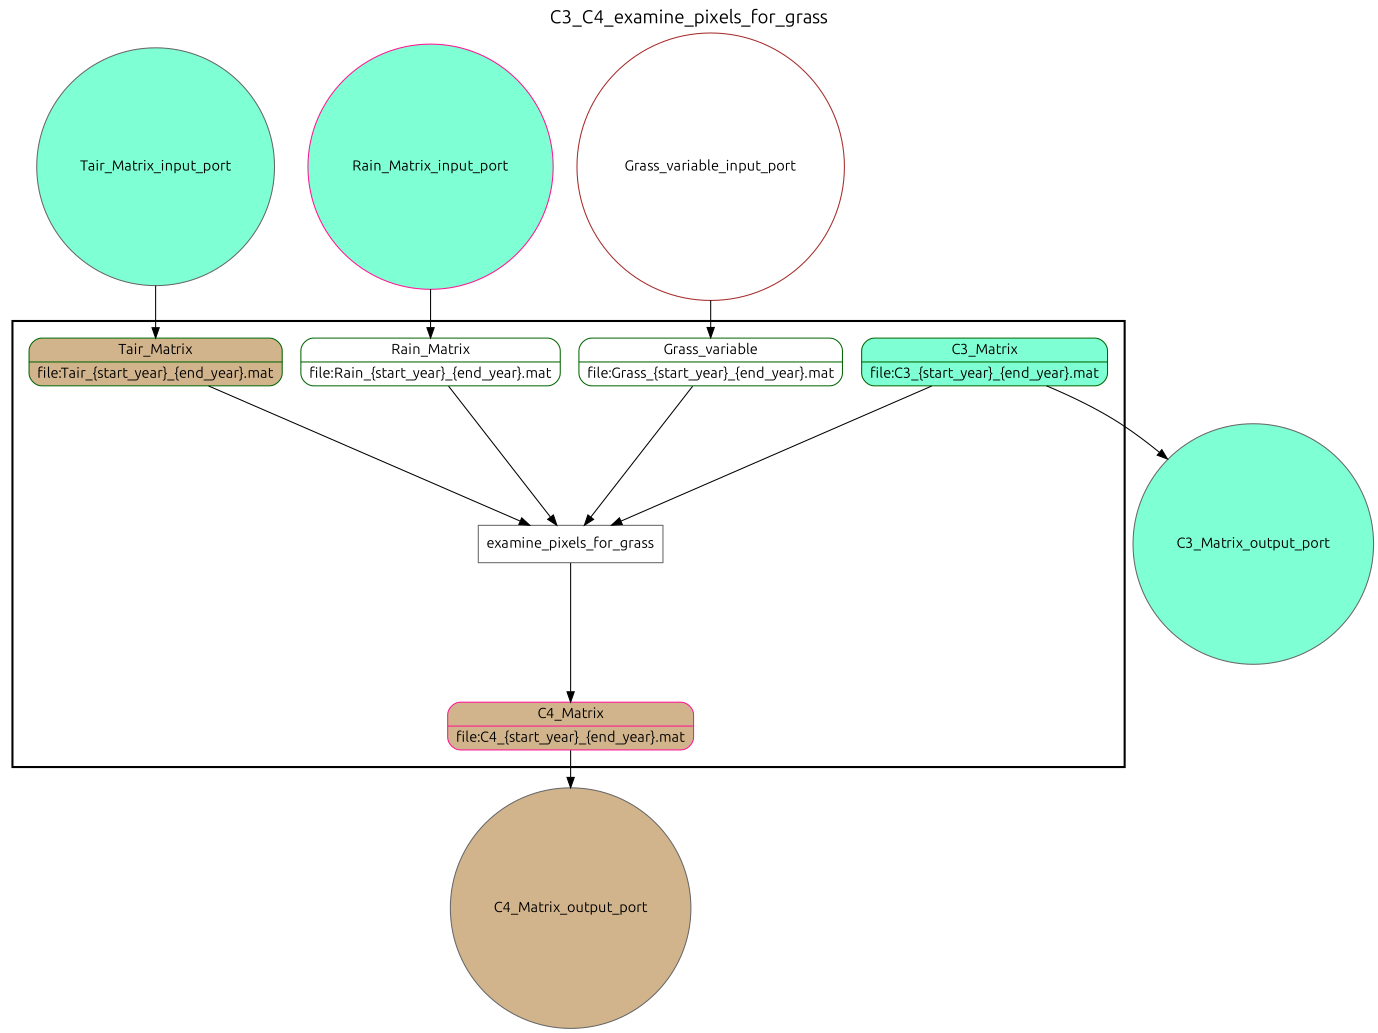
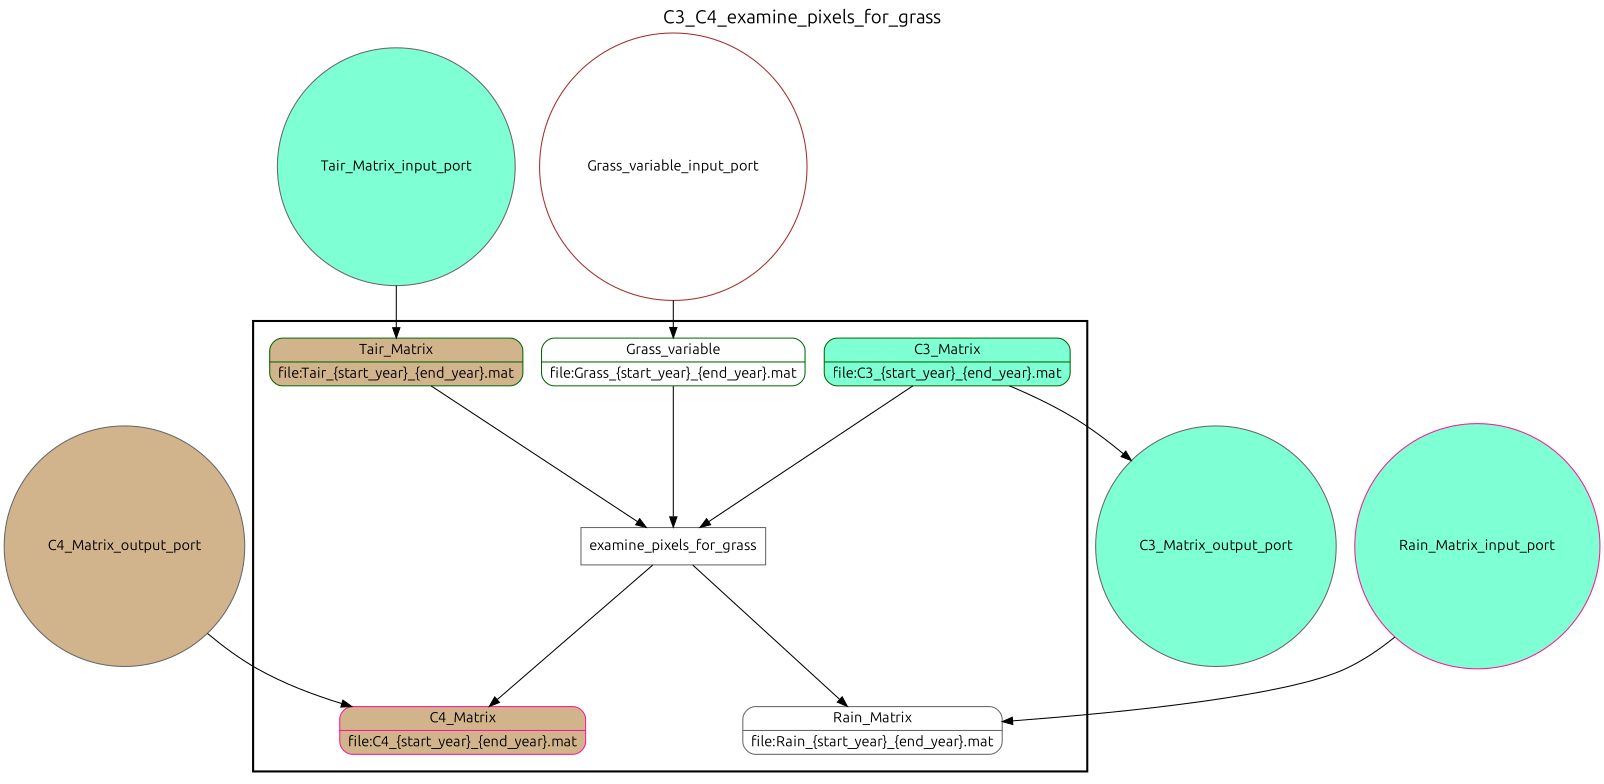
(431, 362) -> (873, 730)
(499, 452) -> (766, 632)
(571, 764) -> (271, 676)
